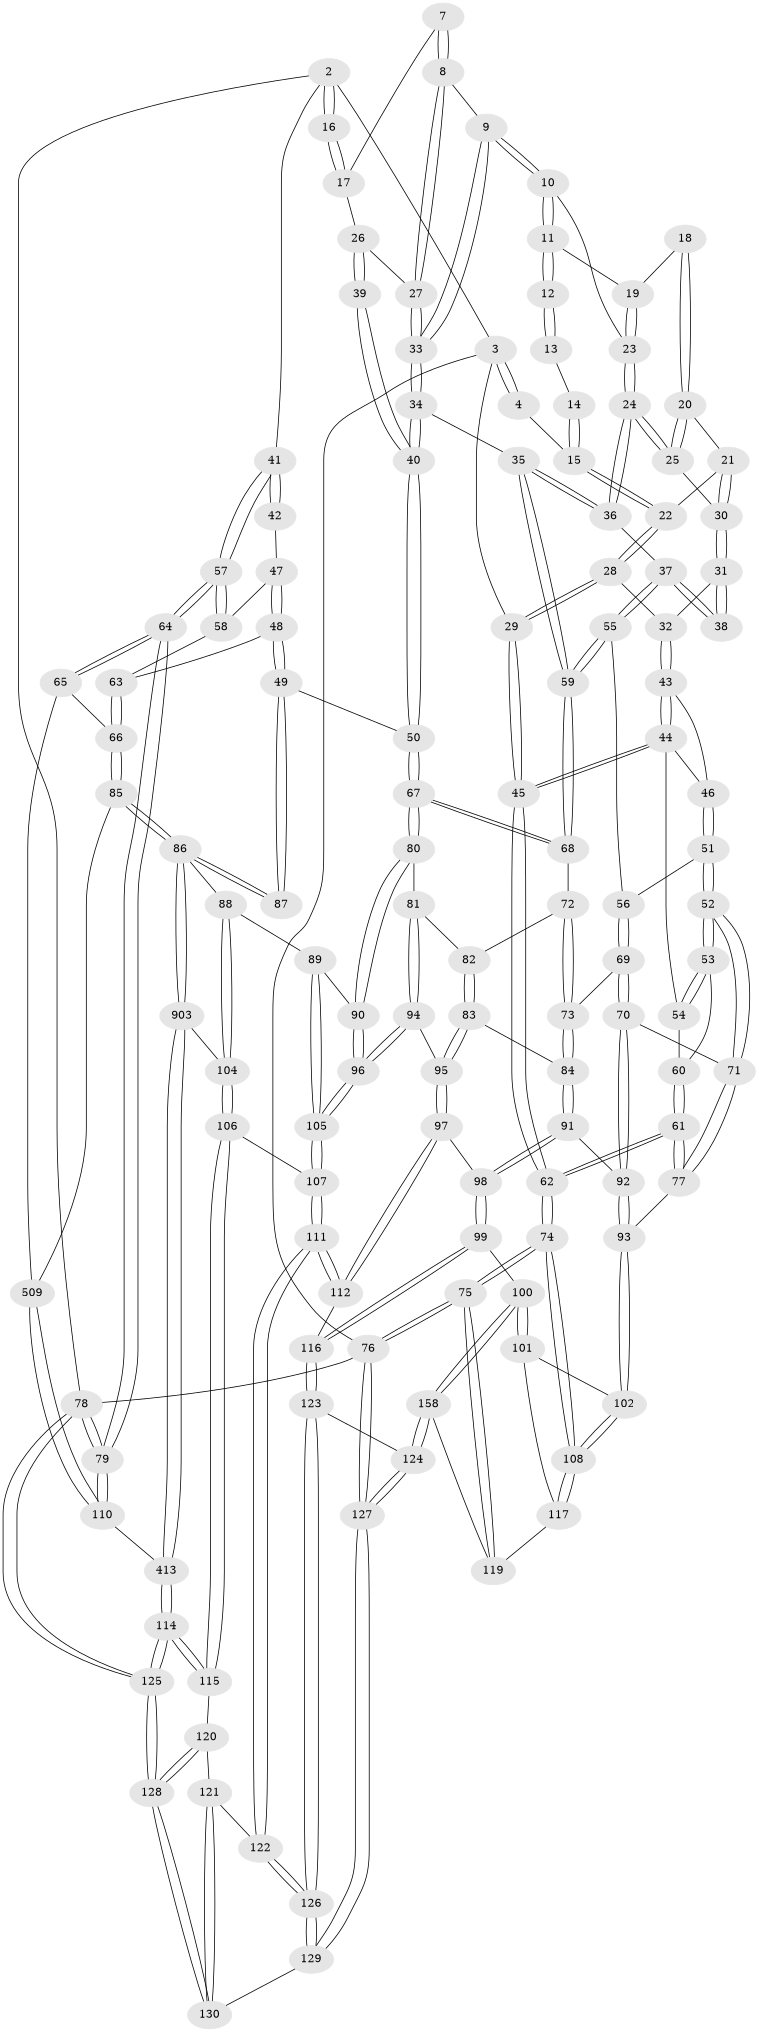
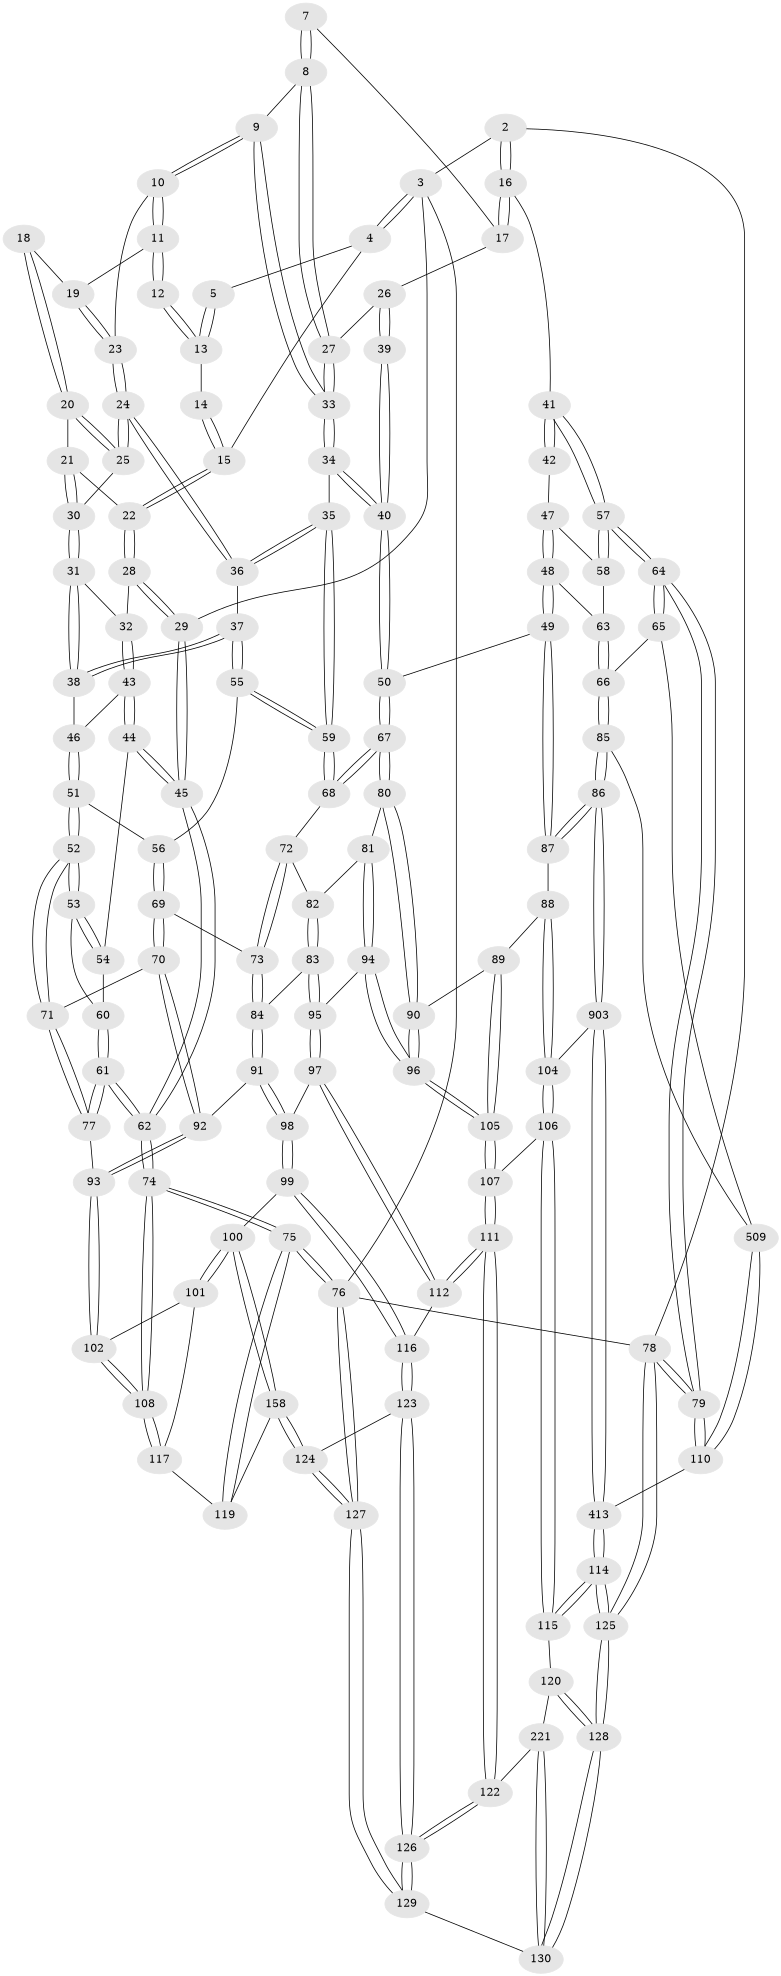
(281, 262) -> (545, 291)
none -> (214, 294)
(687, 766) -> (74, 711)
(203, 877) -> (548, 877)
(210, 1793) -> (541, 1737)
